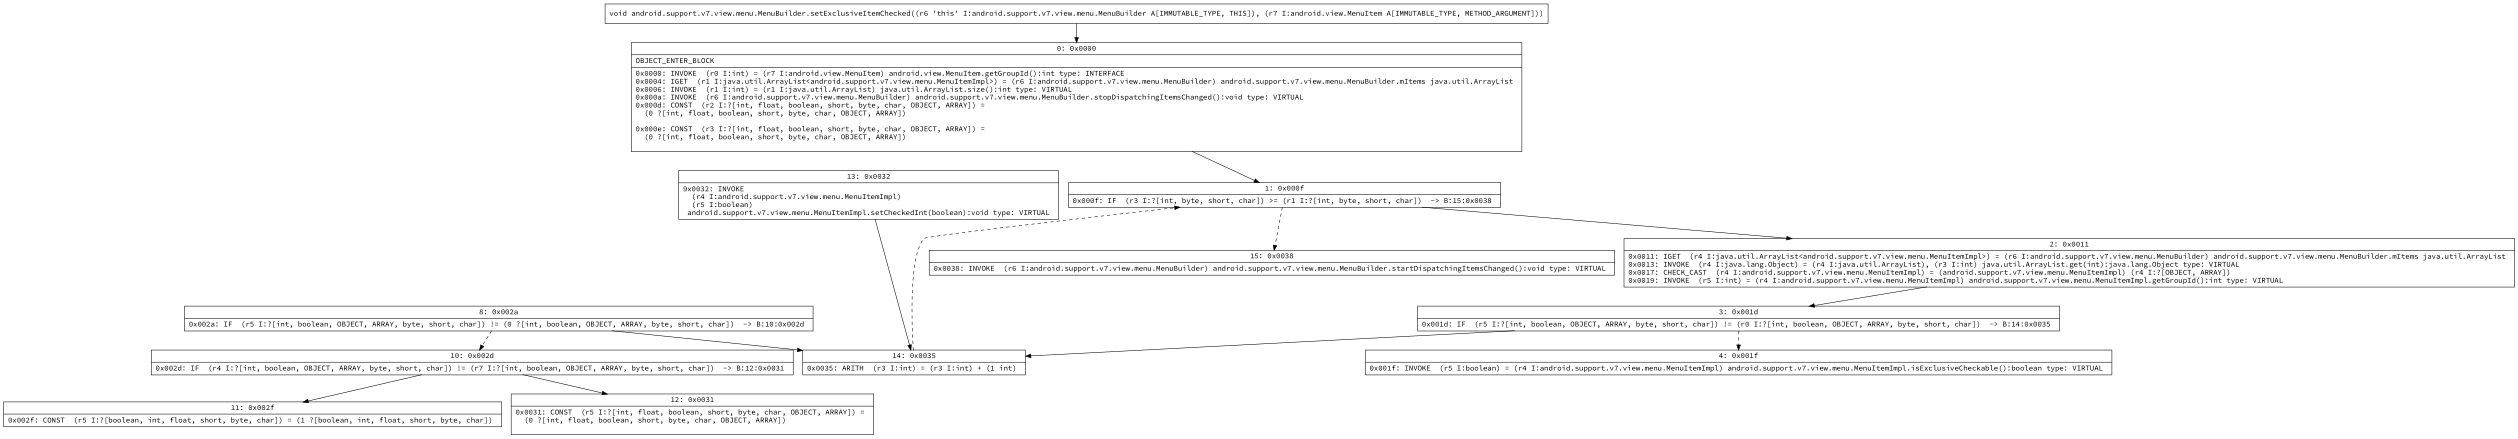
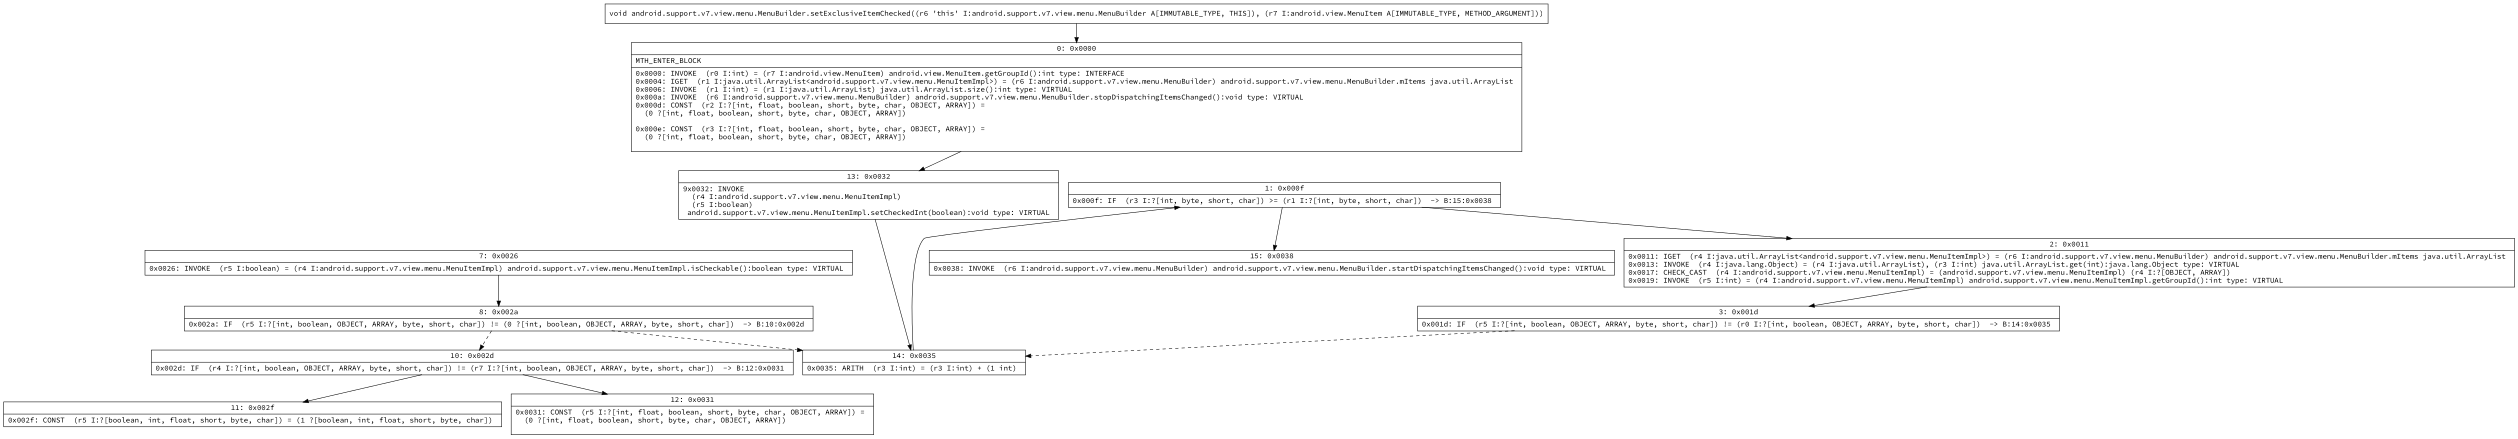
(675, 61) -> (668, 61)
(1223, 166) -> (943, 160)
(1279, 226) -> (1279, 226)
(993, 229) -> (993, 229)
none -> (499, 263)
(704, 340) -> (704, 340)
(1273, 343) -> (1273, 343)
(1739, 362) -> none
